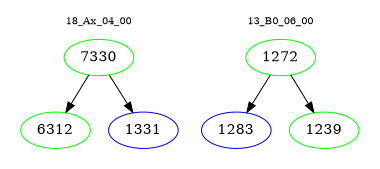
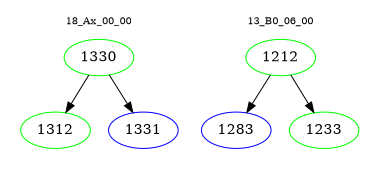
(99, 22) -> (99, 22)
(99, 58) -> (99, 58)
(281, 58) -> (281, 58)
(56, 130) -> (56, 130)
(324, 130) -> (324, 130)
